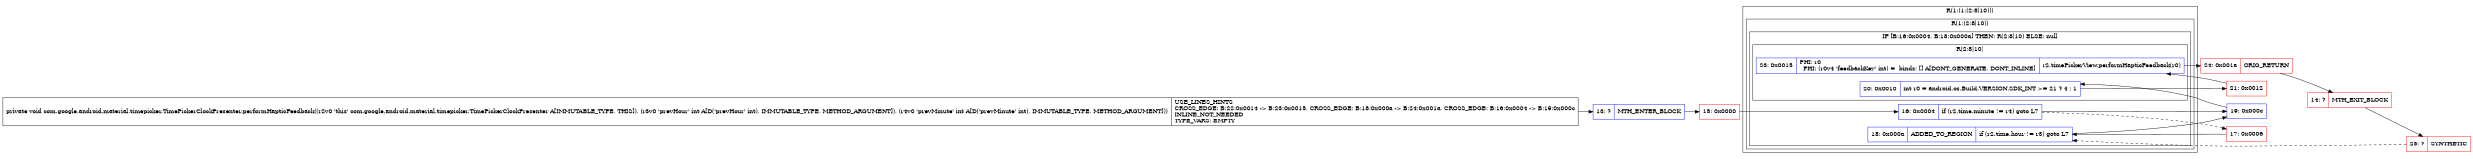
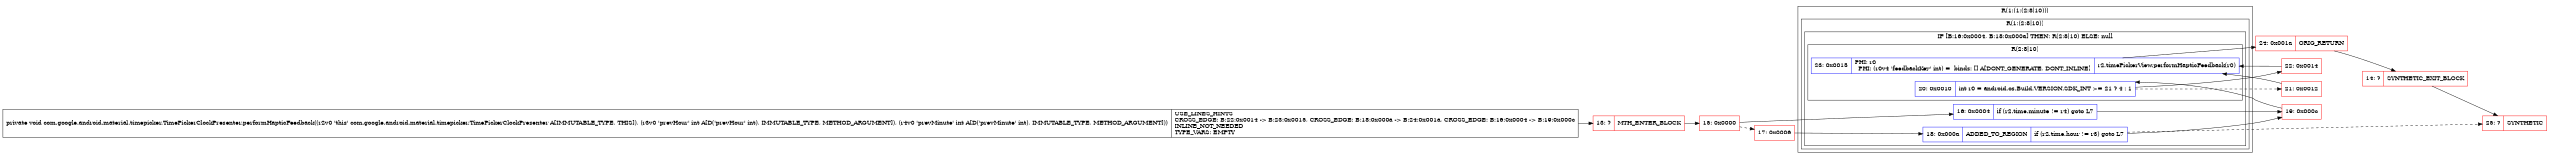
none -> (2302, 66)
(2165, 89) -> (2196, 89)
(2360, 100) -> (2426, 78)
(2247, 111) -> (2302, 112)
(1639, 112) -> (1639, 123)
(2133, 117) -> (1745, 128)
(2241, 146) -> (2303, 128)
